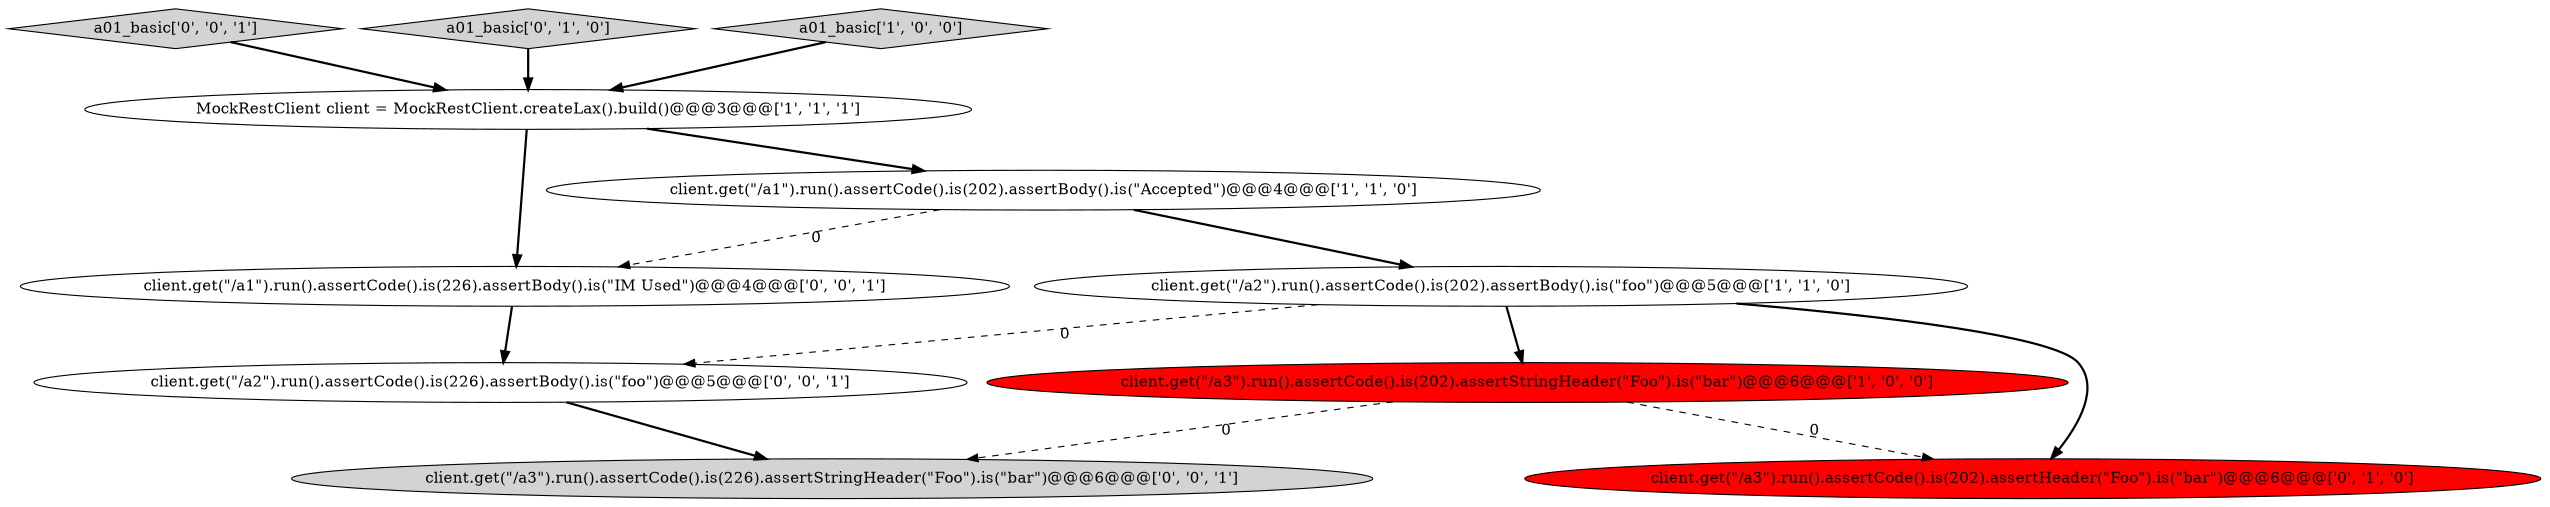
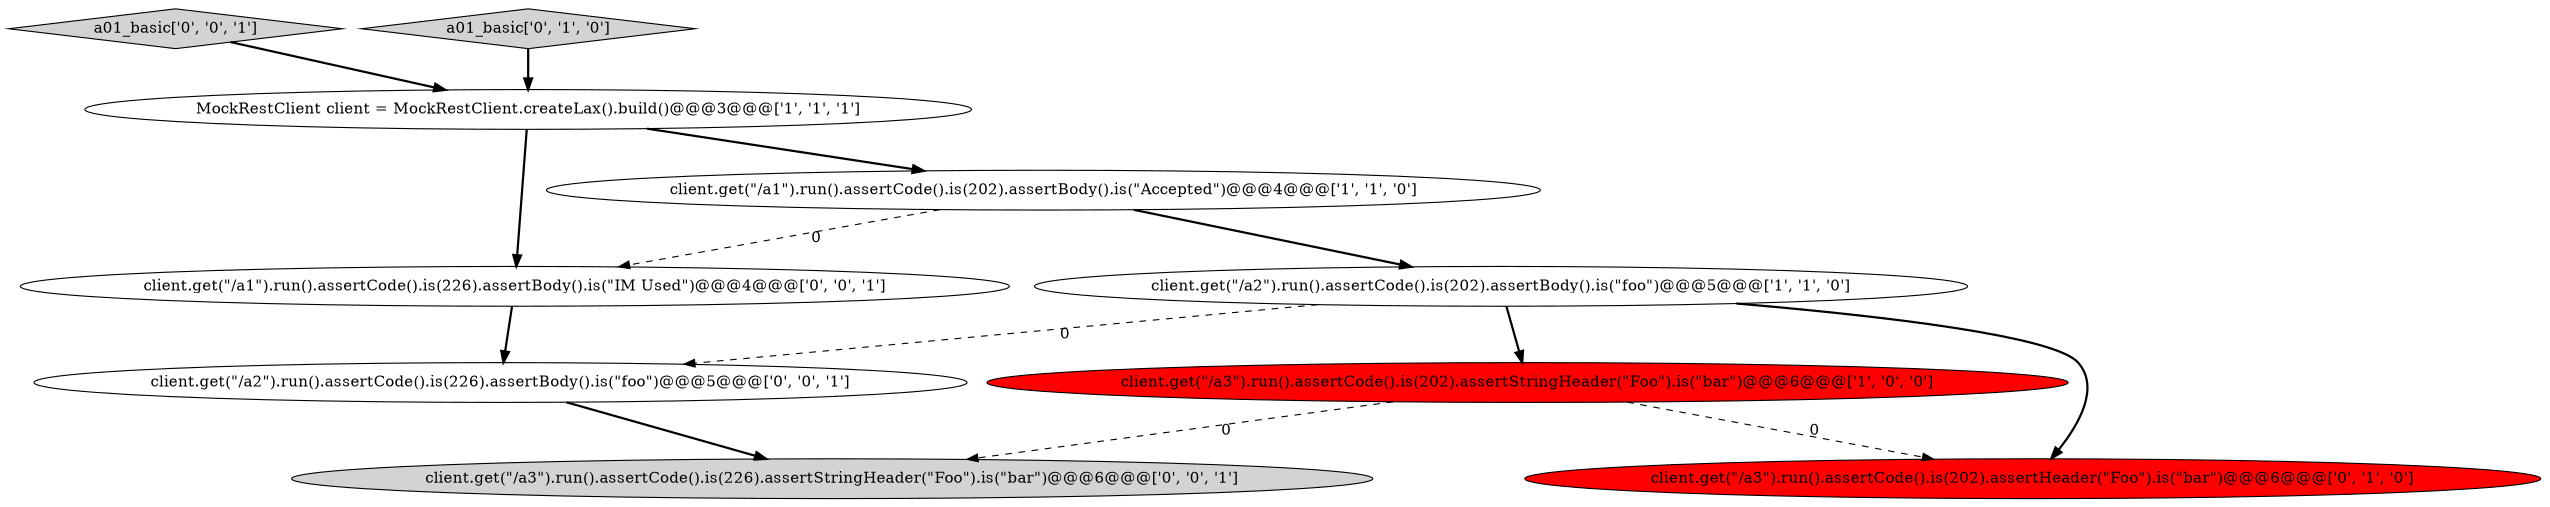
(881, 29) -> none
